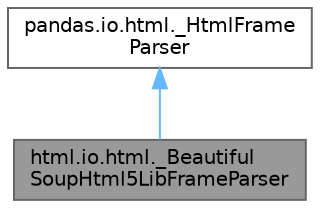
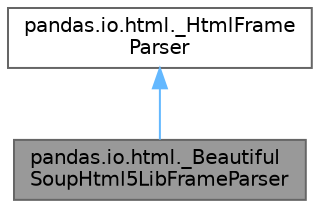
(160, 170) -> (160, 170)
